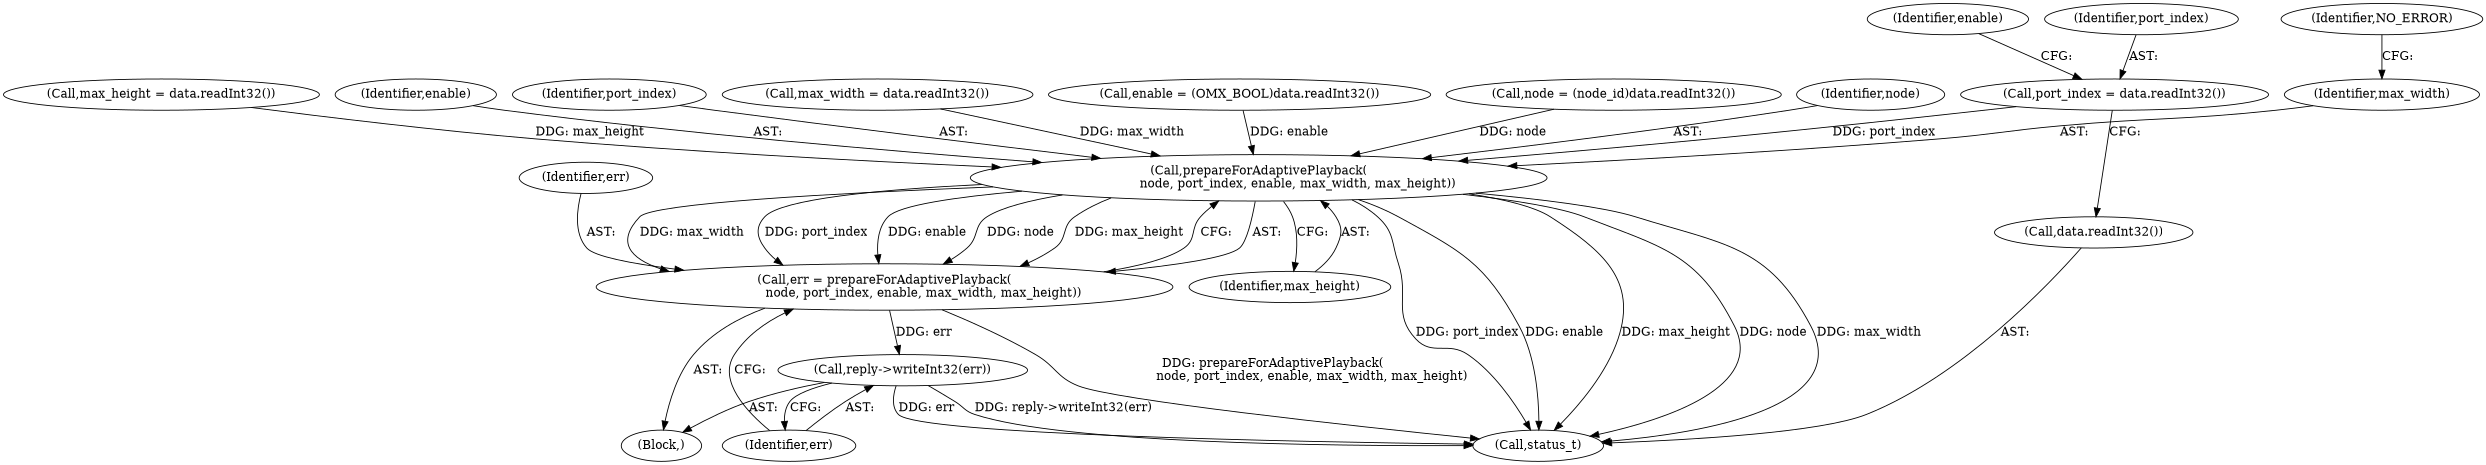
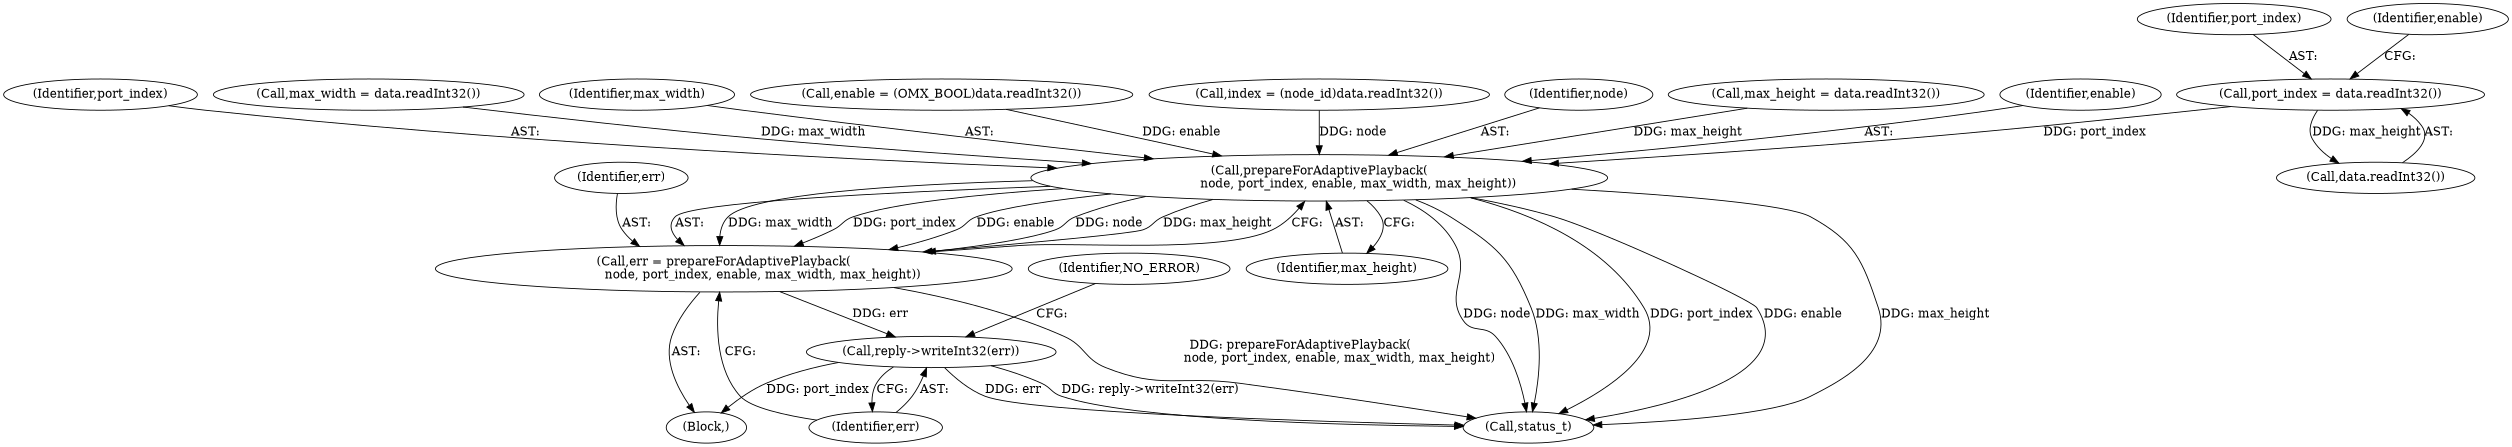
(2382, 53) -> (1035, 308)
(1614, 95) -> (1319, 95)
(2127, 132) -> (2367, 132)
(766, 408) -> (818, 390)
(1874, 411) -> (2424, 139)
